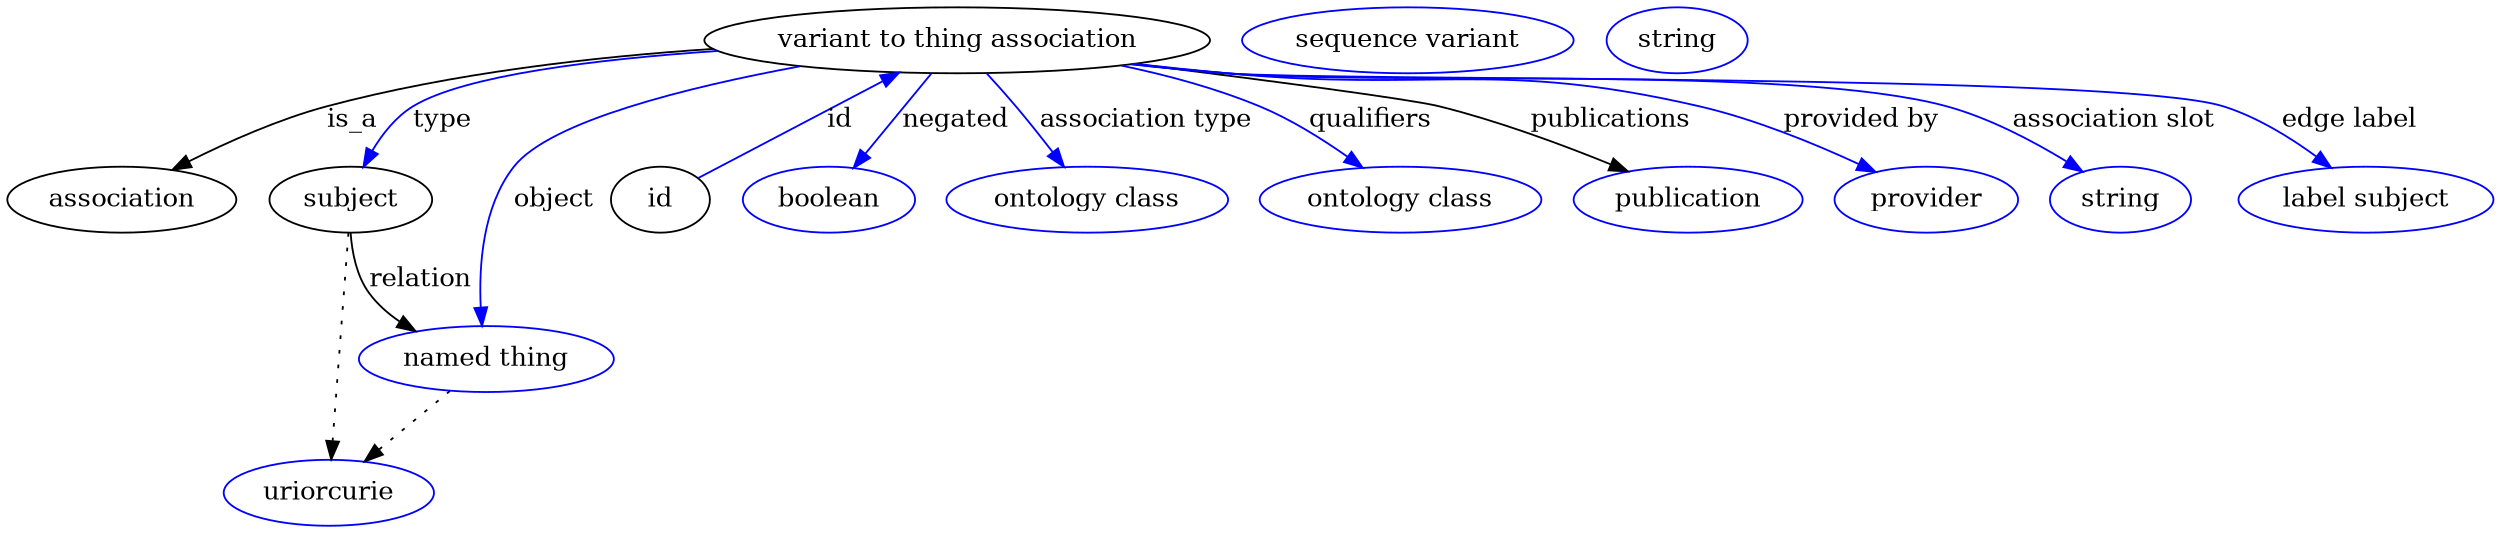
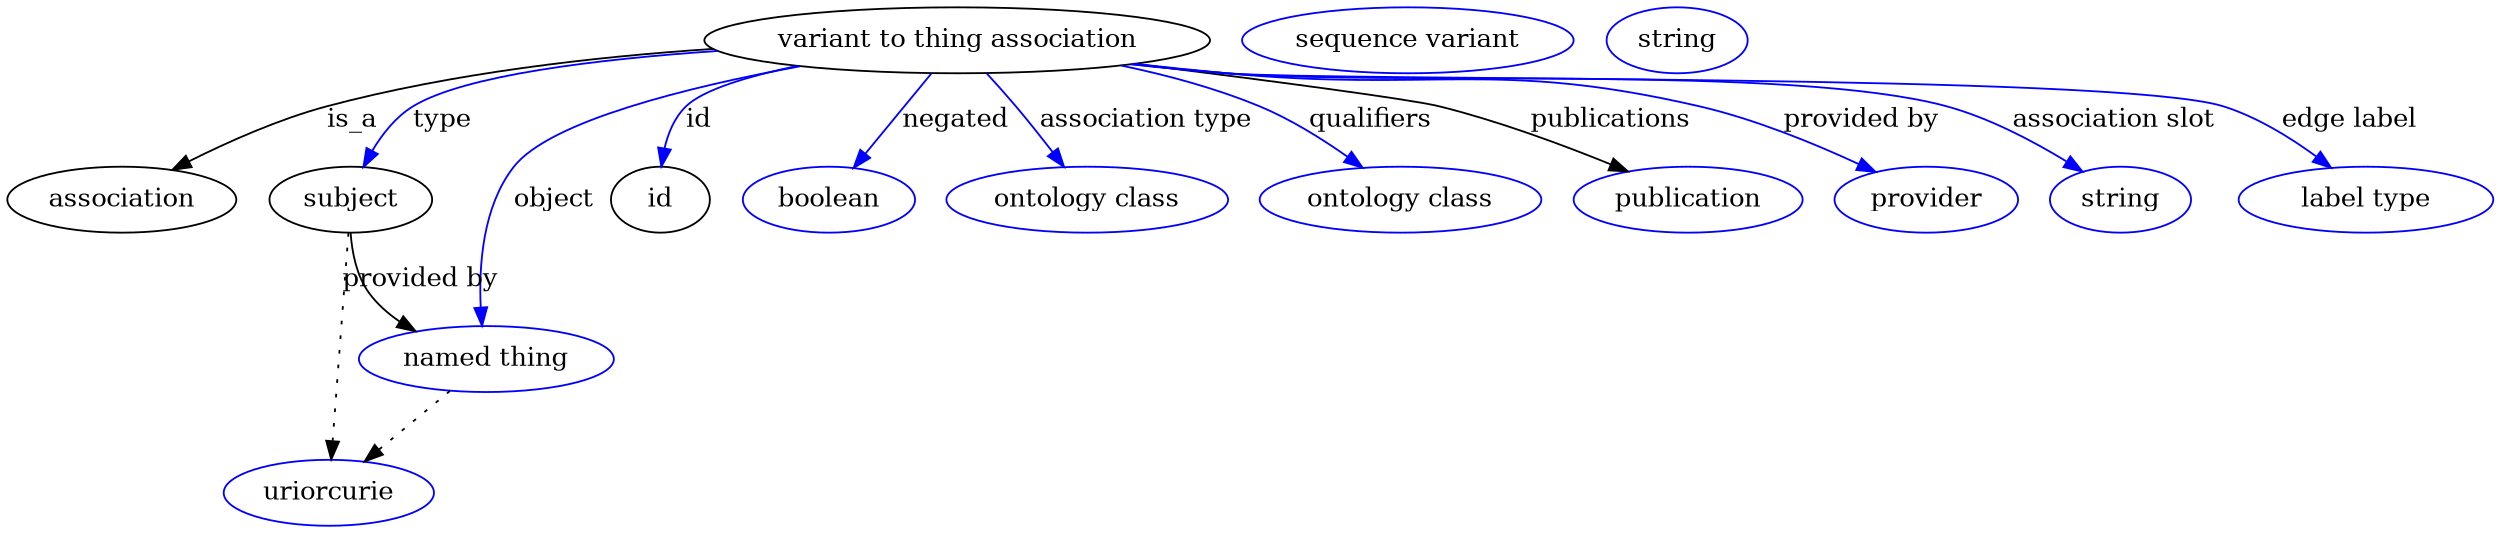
(790, 130) -> (691, 102)
(2366, 200) -> (2366, 200)
(420, 279) -> (420, 279)
